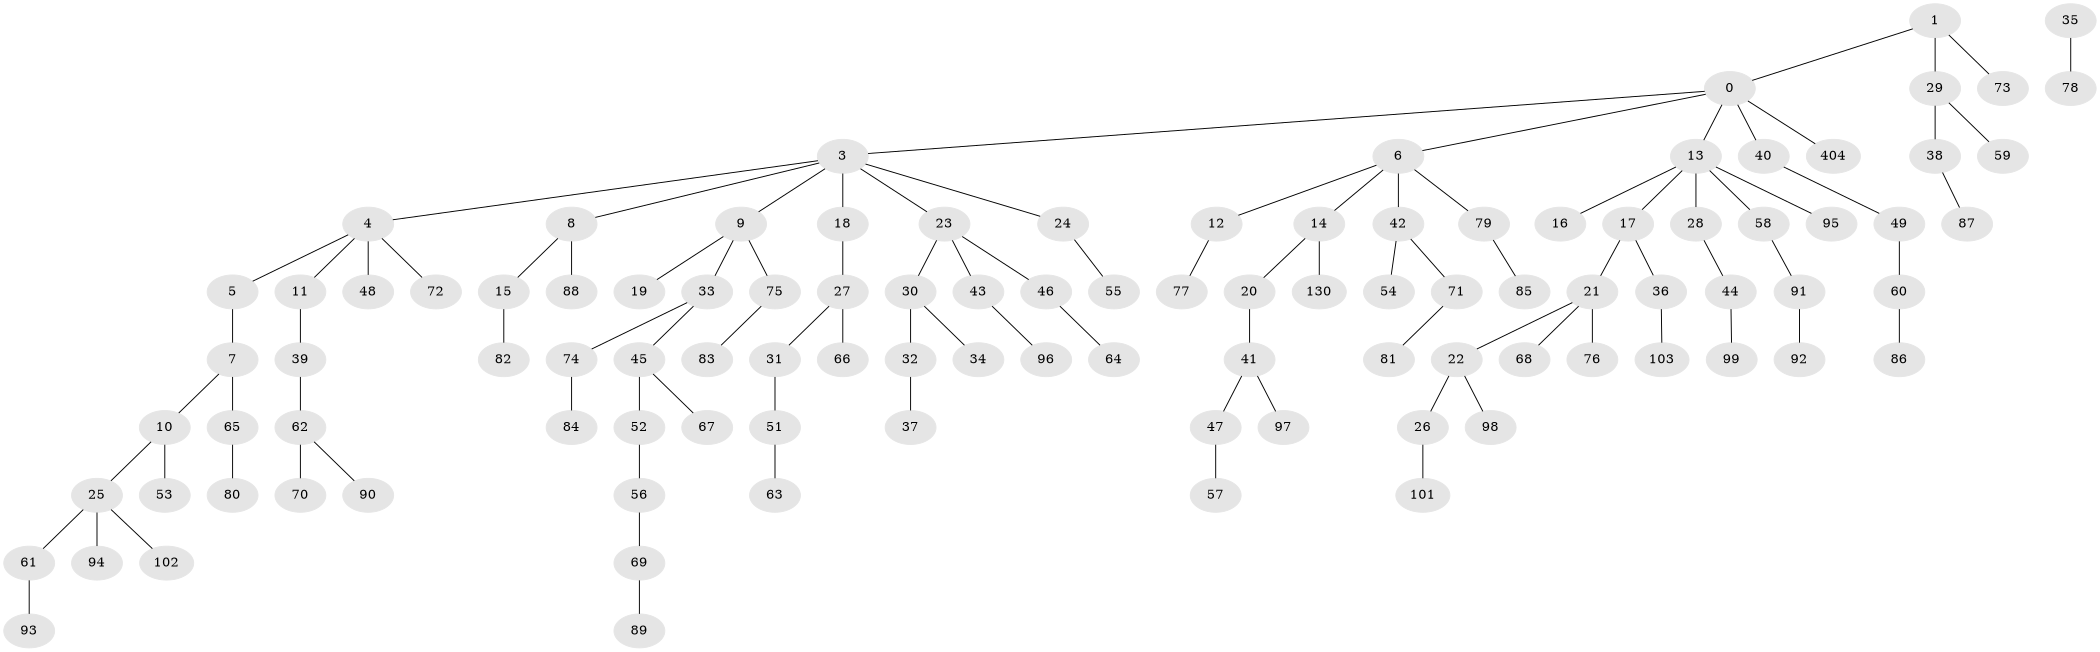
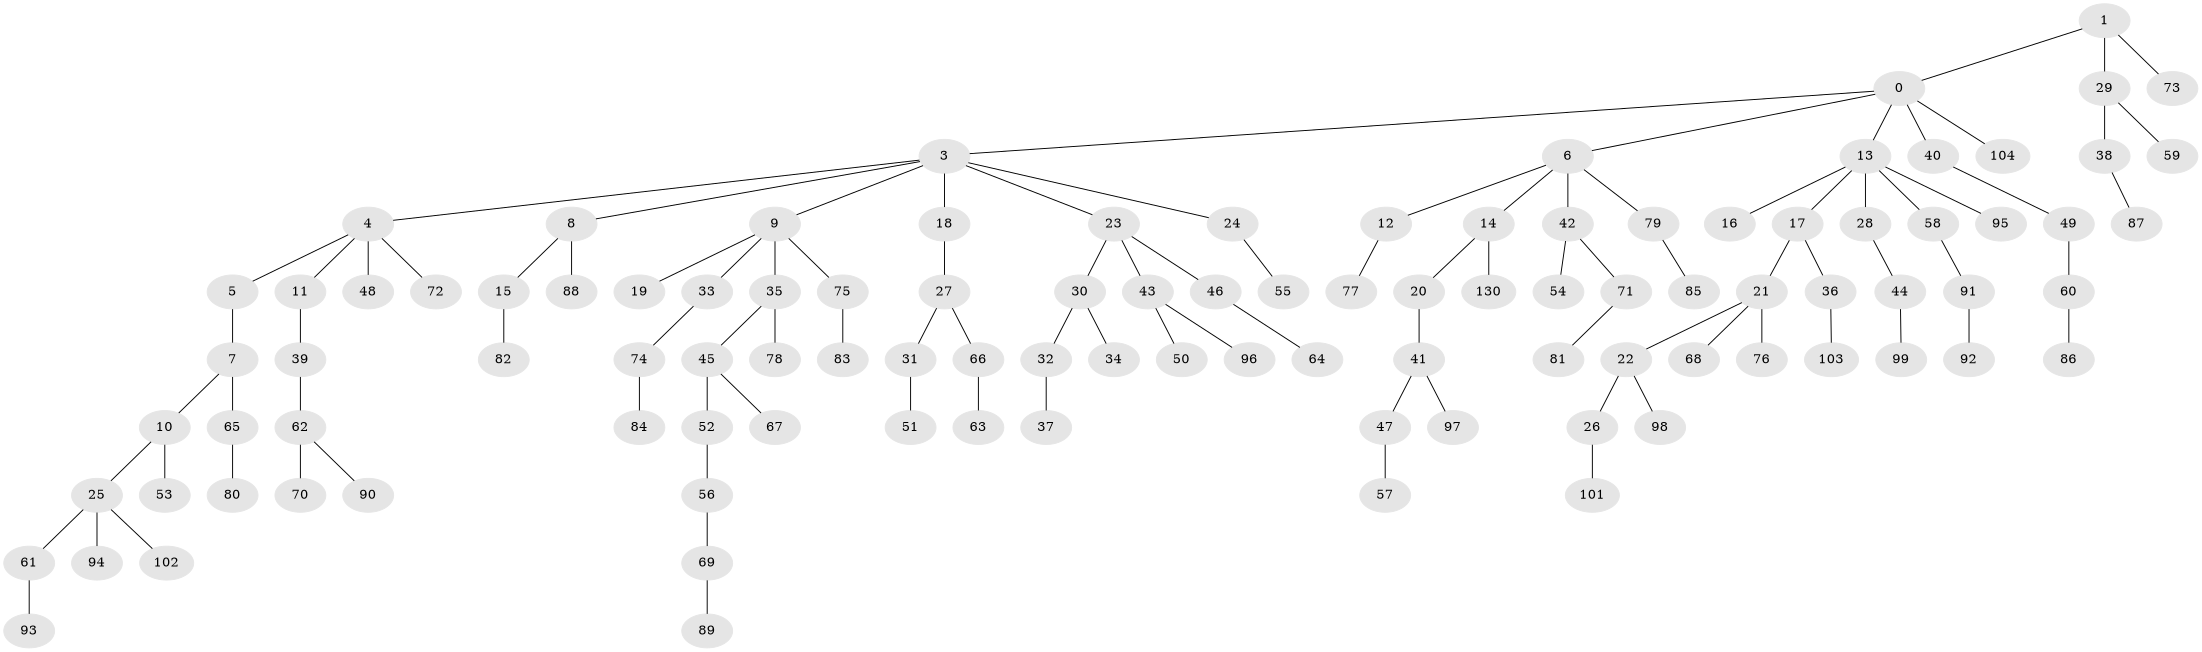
(1833, 156) -> (2003, 156)
none -> (775, 258)
(673, 326) -> (741, 326)
none -> (1182, 360)
(775, 462) -> (978, 394)
